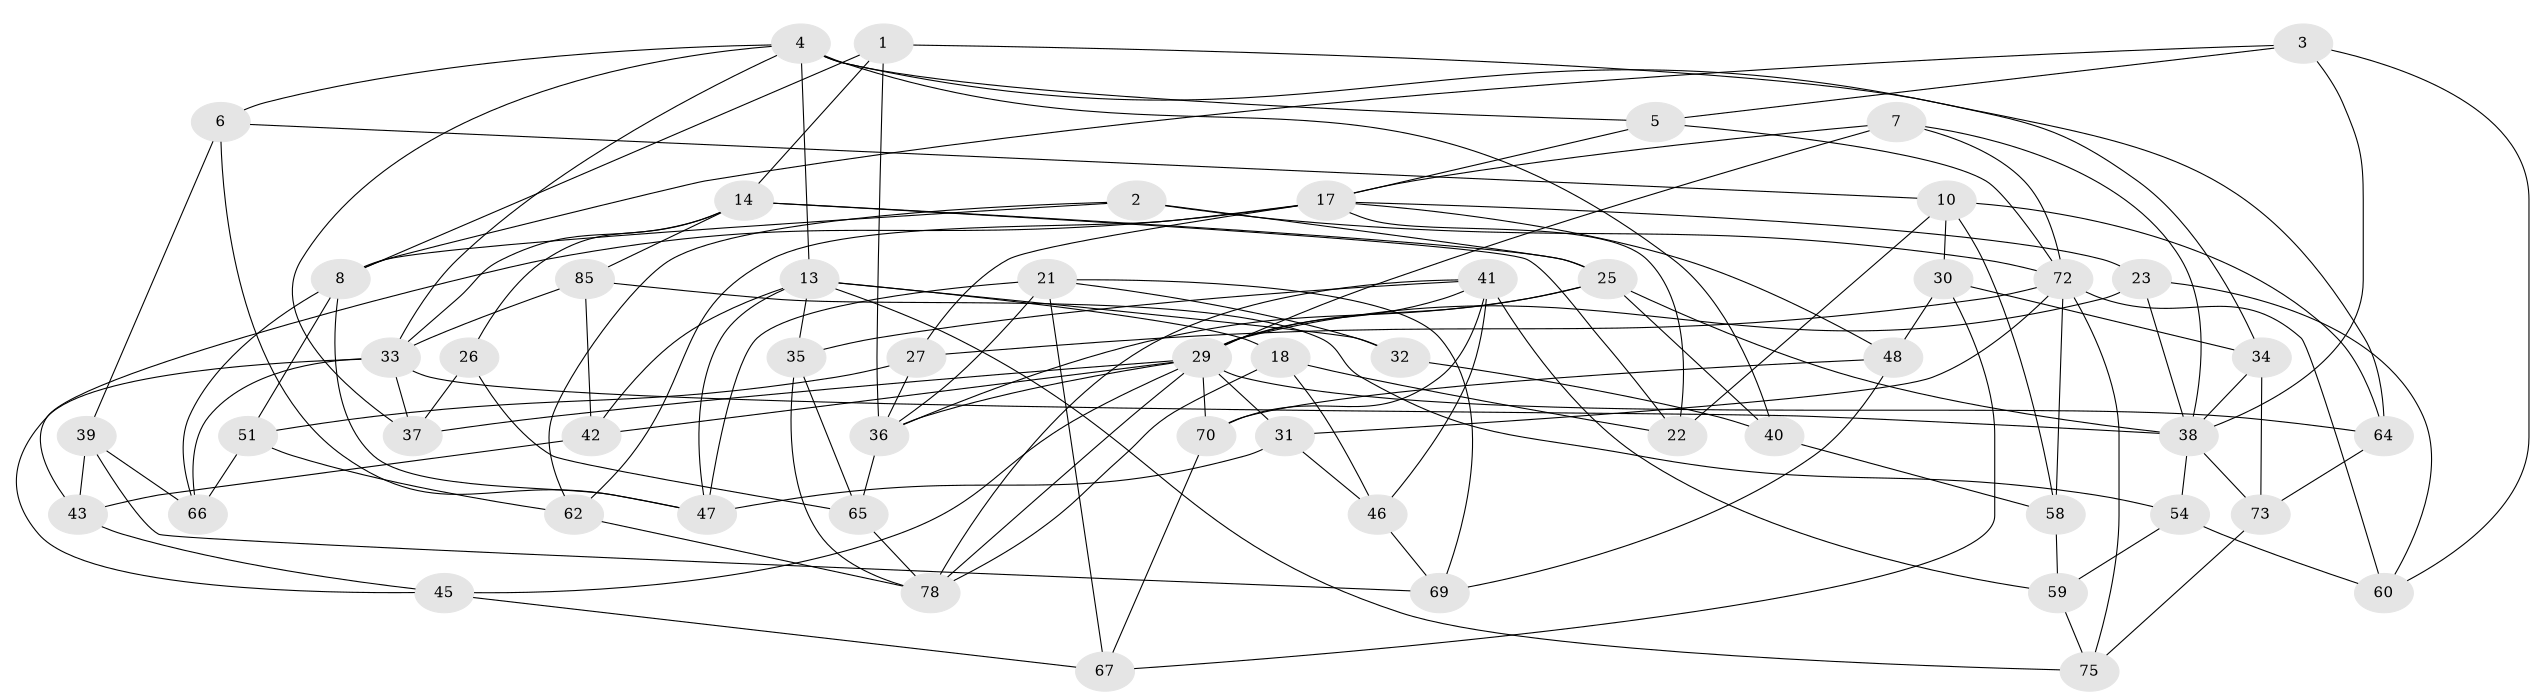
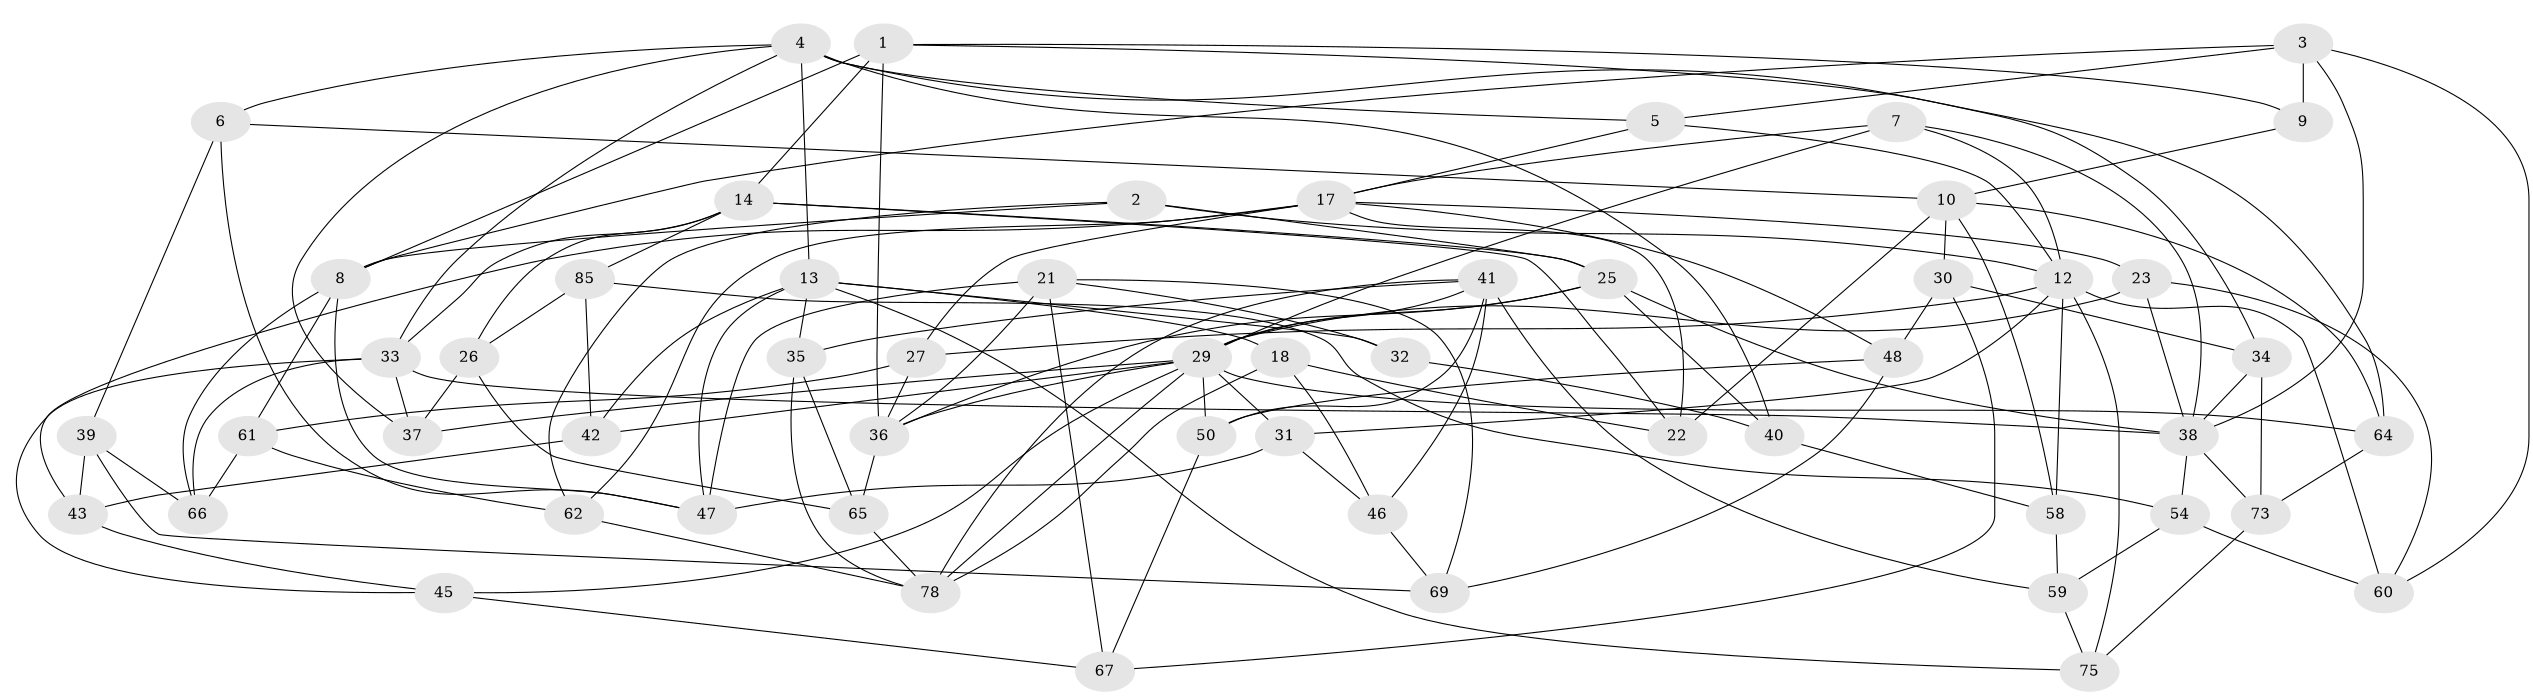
none -> (2303, 122)
(2063, 279) -> (2063, 279)
(483, 317) -> (527, 318)
(248, 436) -> (248, 436)
(1207, 436) -> (1207, 436)
